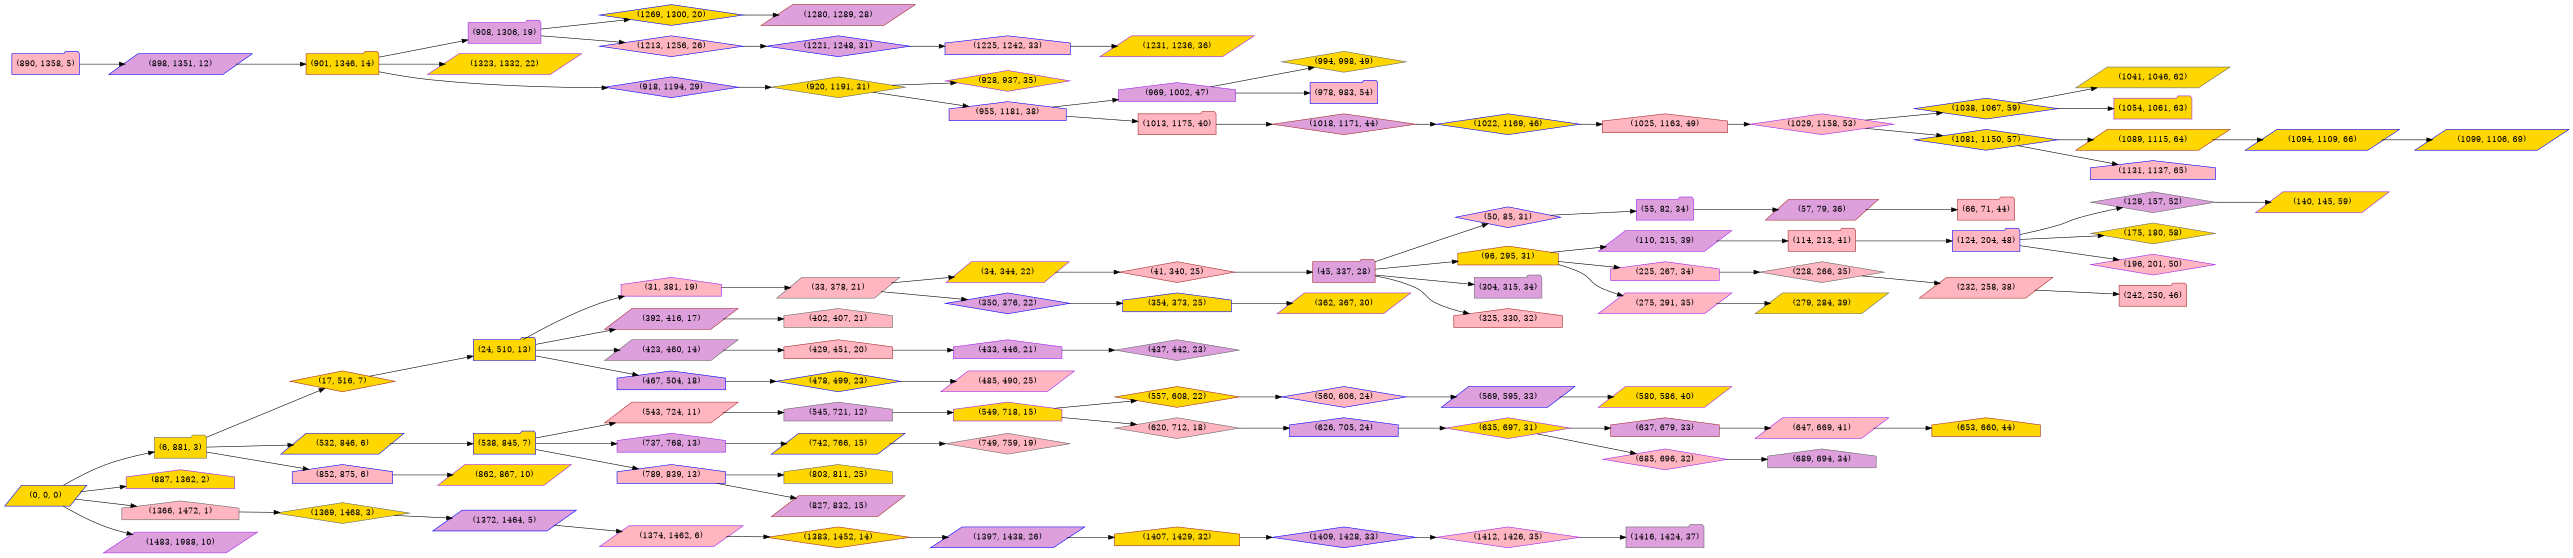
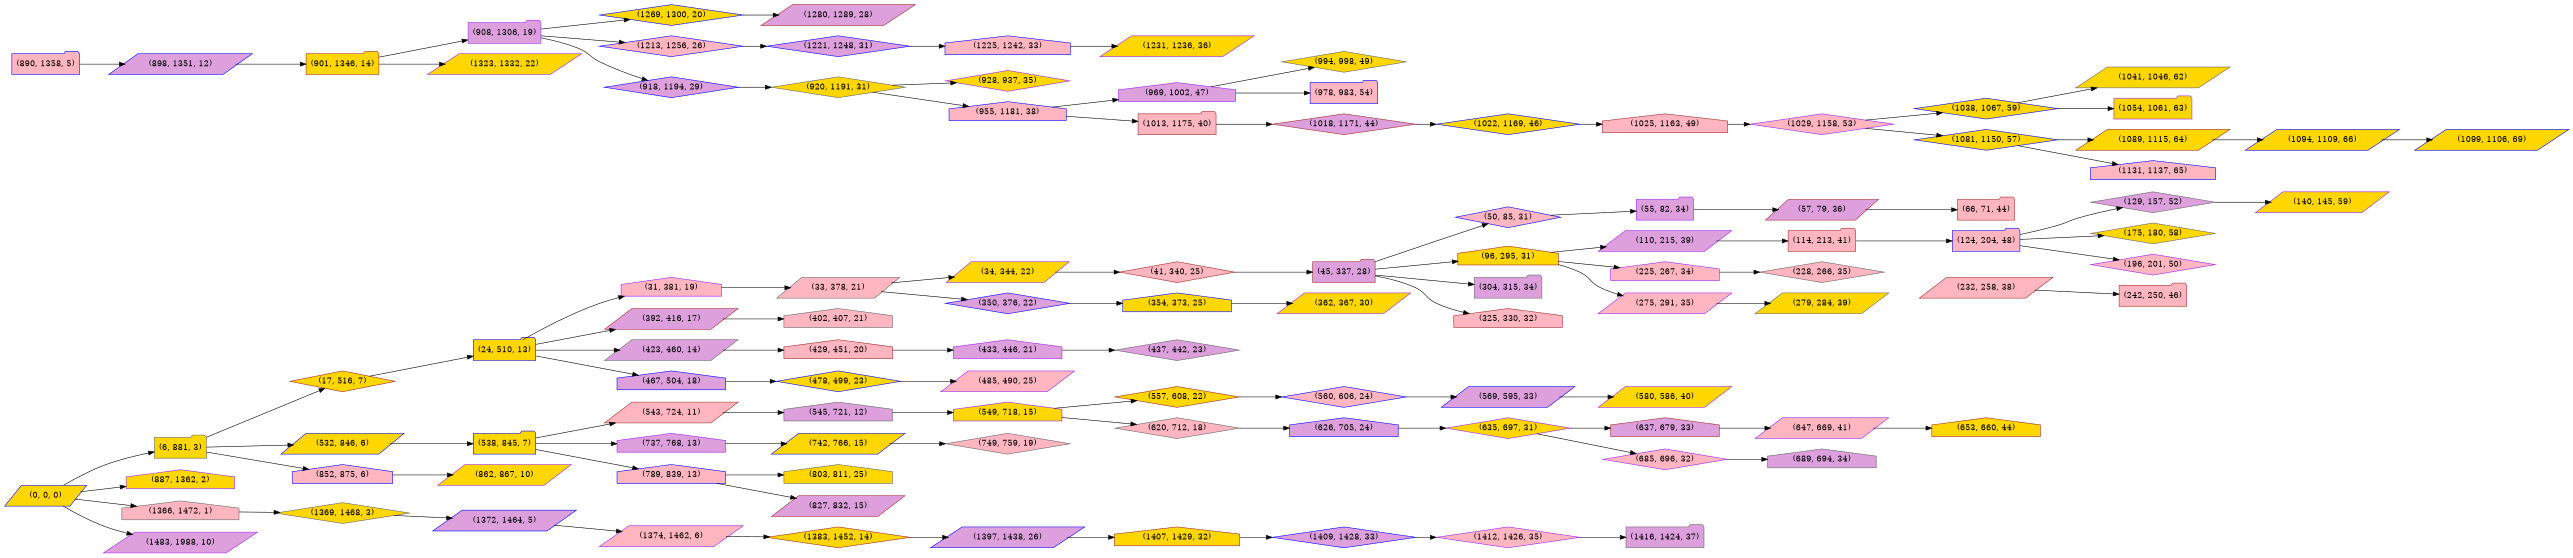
(490, 84) -> (592, 57)
(1898, 279) -> none
